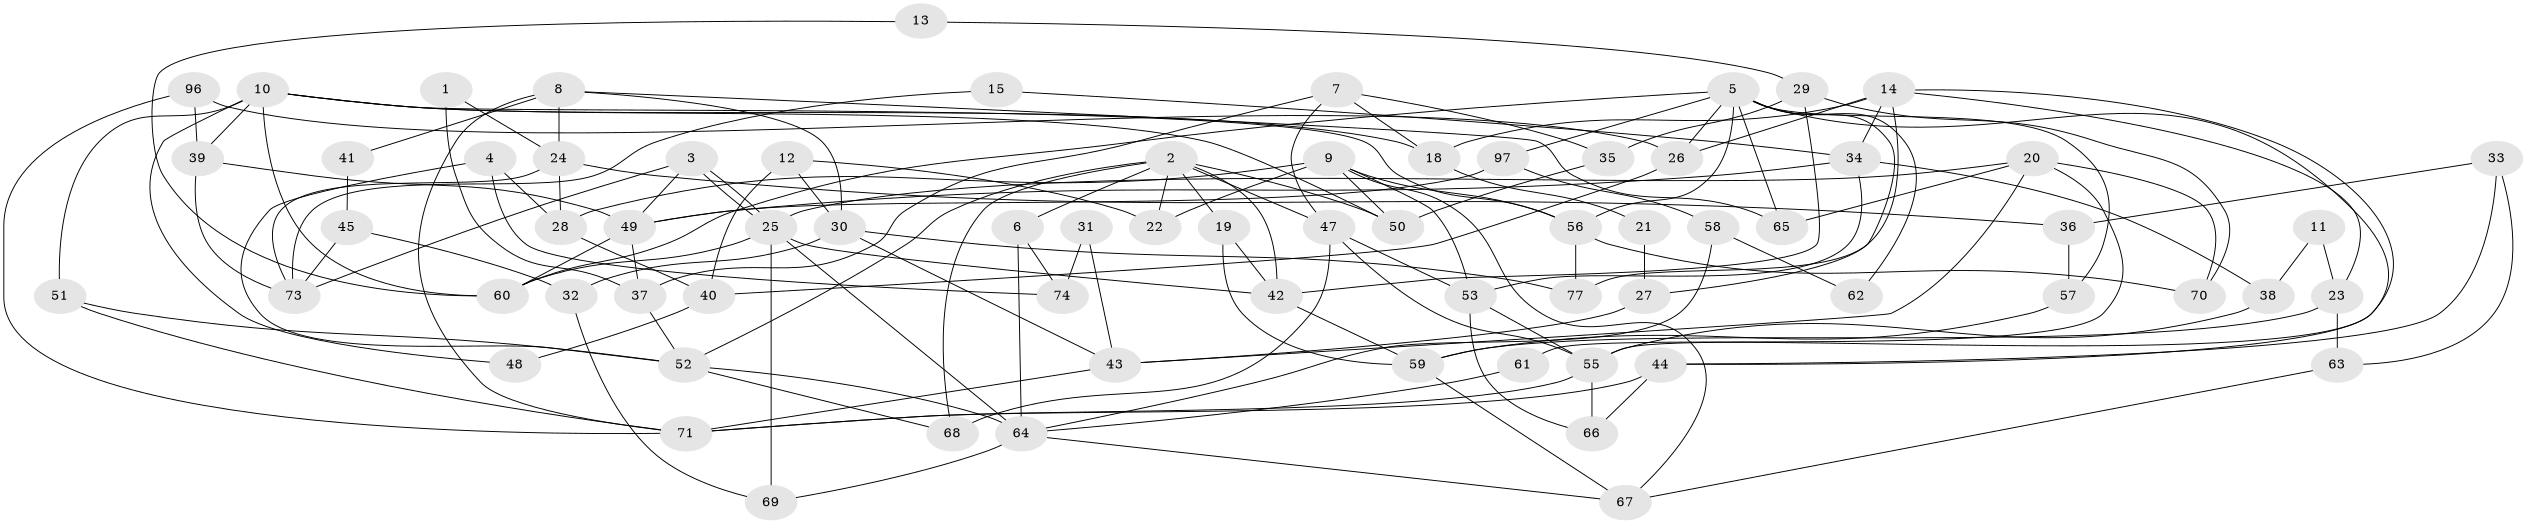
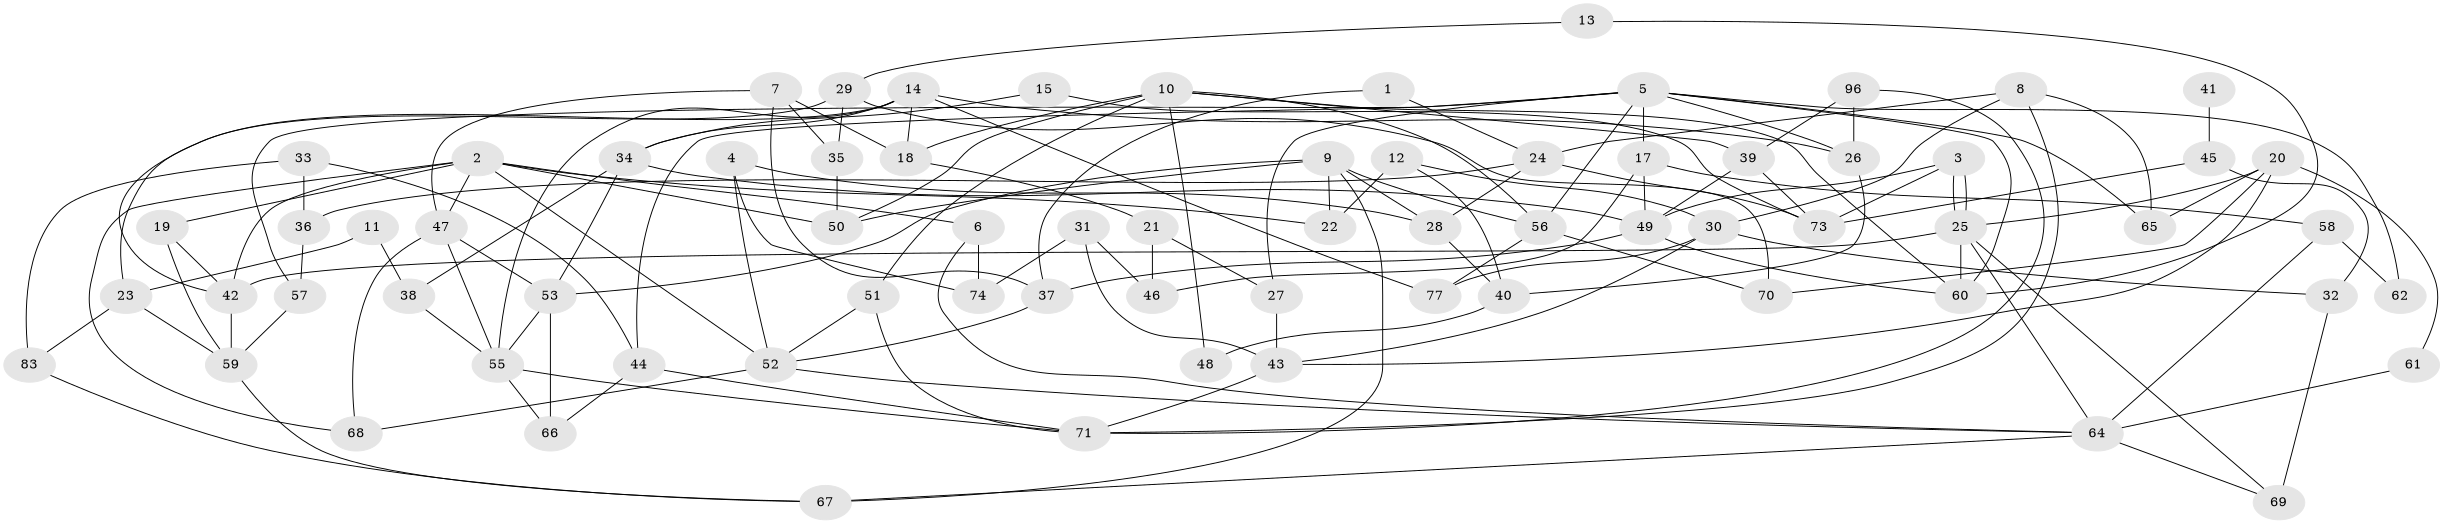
(458, 123) -> none
(1503, 159) -> (1644, 159)
none -> (1152, 296)
(2337, 365) -> (30, 365)
